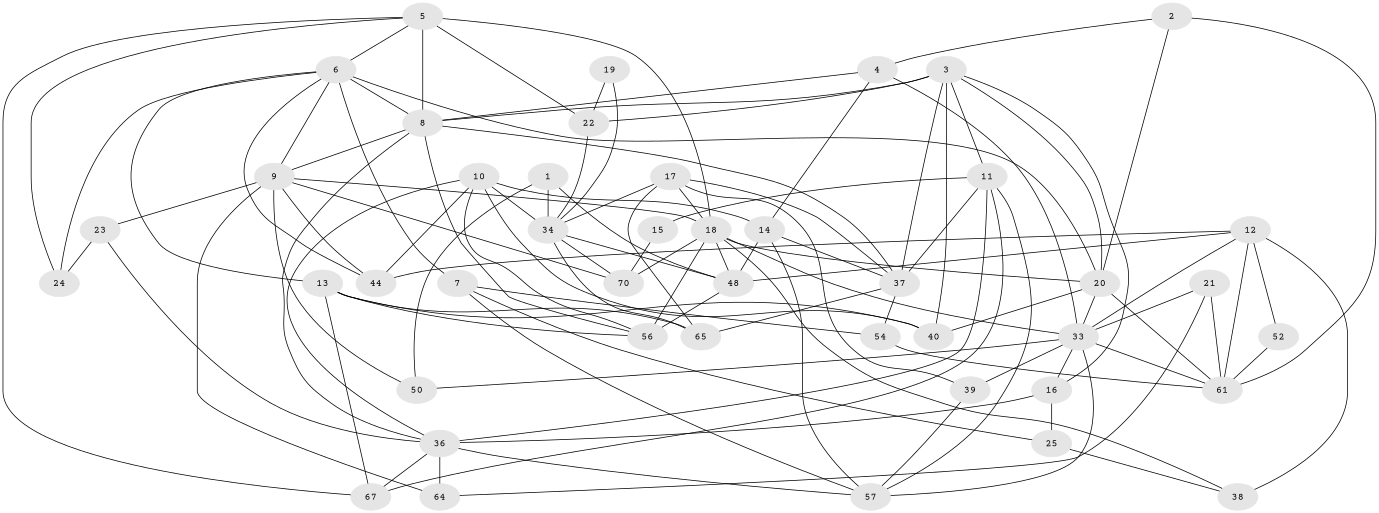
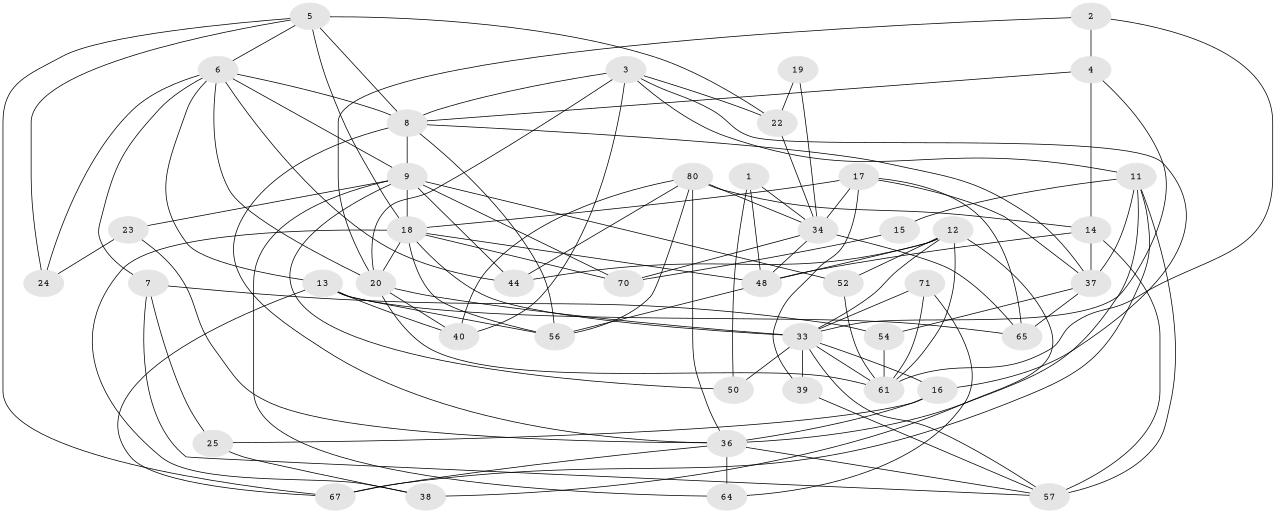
(922, 172) -> none
(479, 177) -> (693, 177)
none -> (625, 230)
(1210, 283) -> (925, 283)
